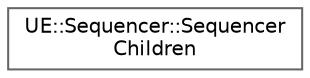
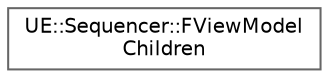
(155, 39) -> (164, 39)
